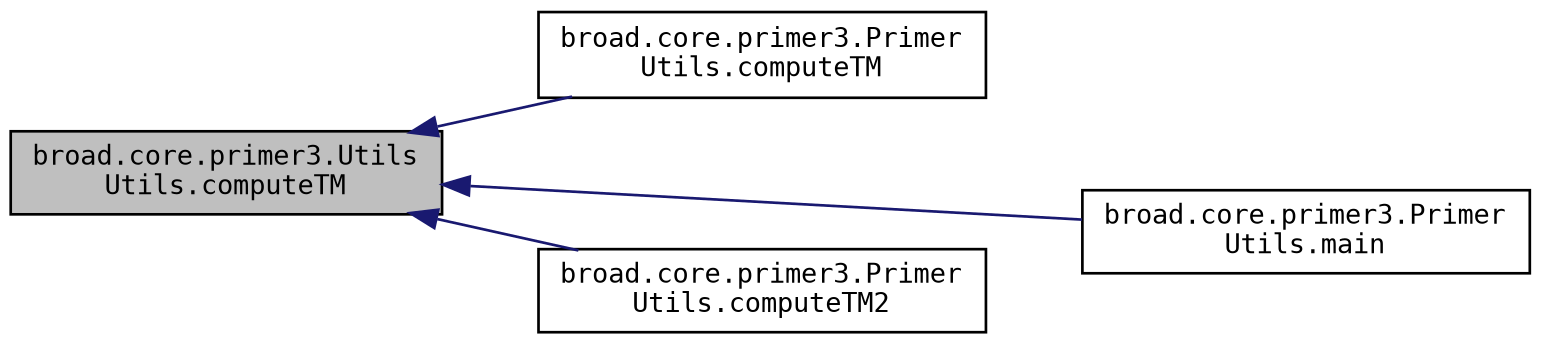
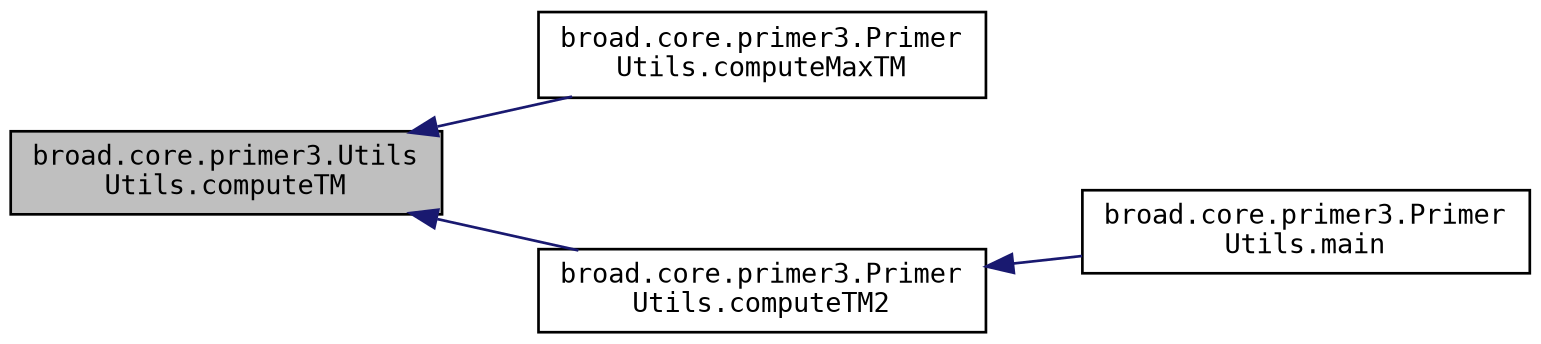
(762, 55) -> (762, 55)
(776, 203) -> (1048, 260)
